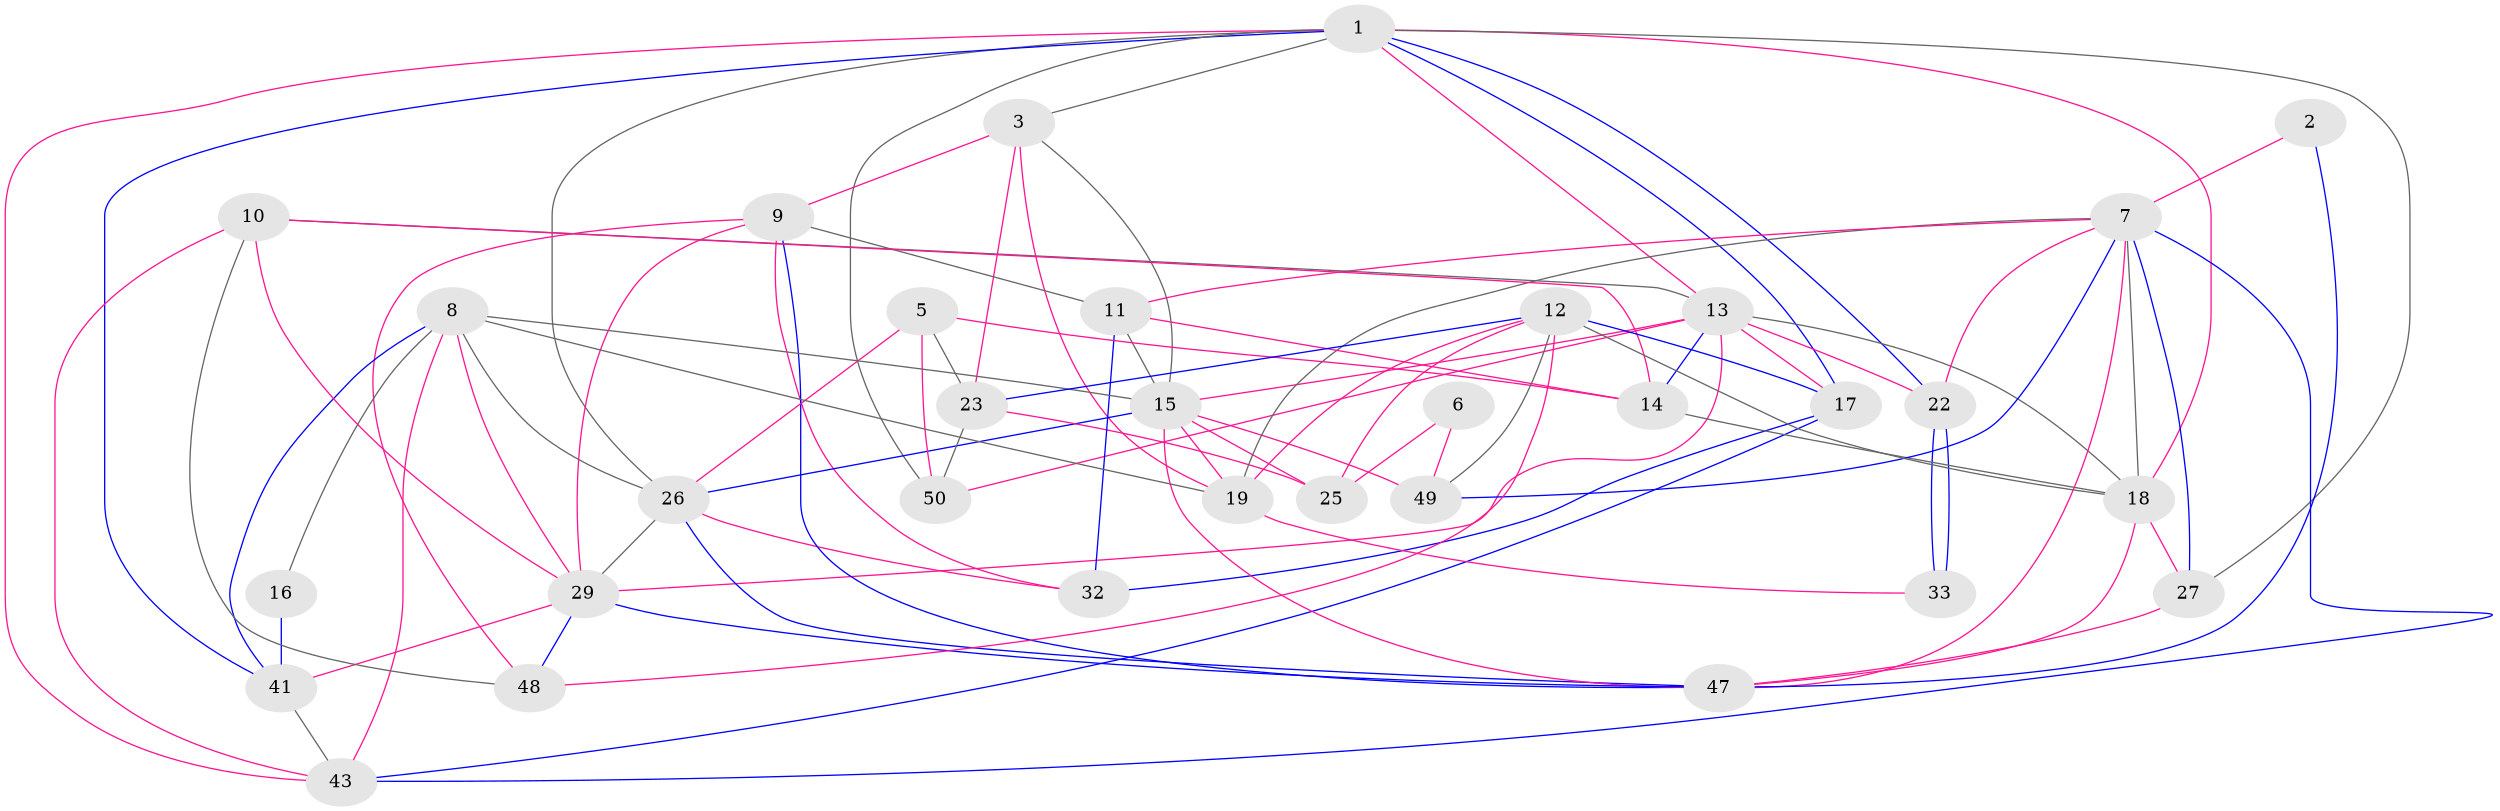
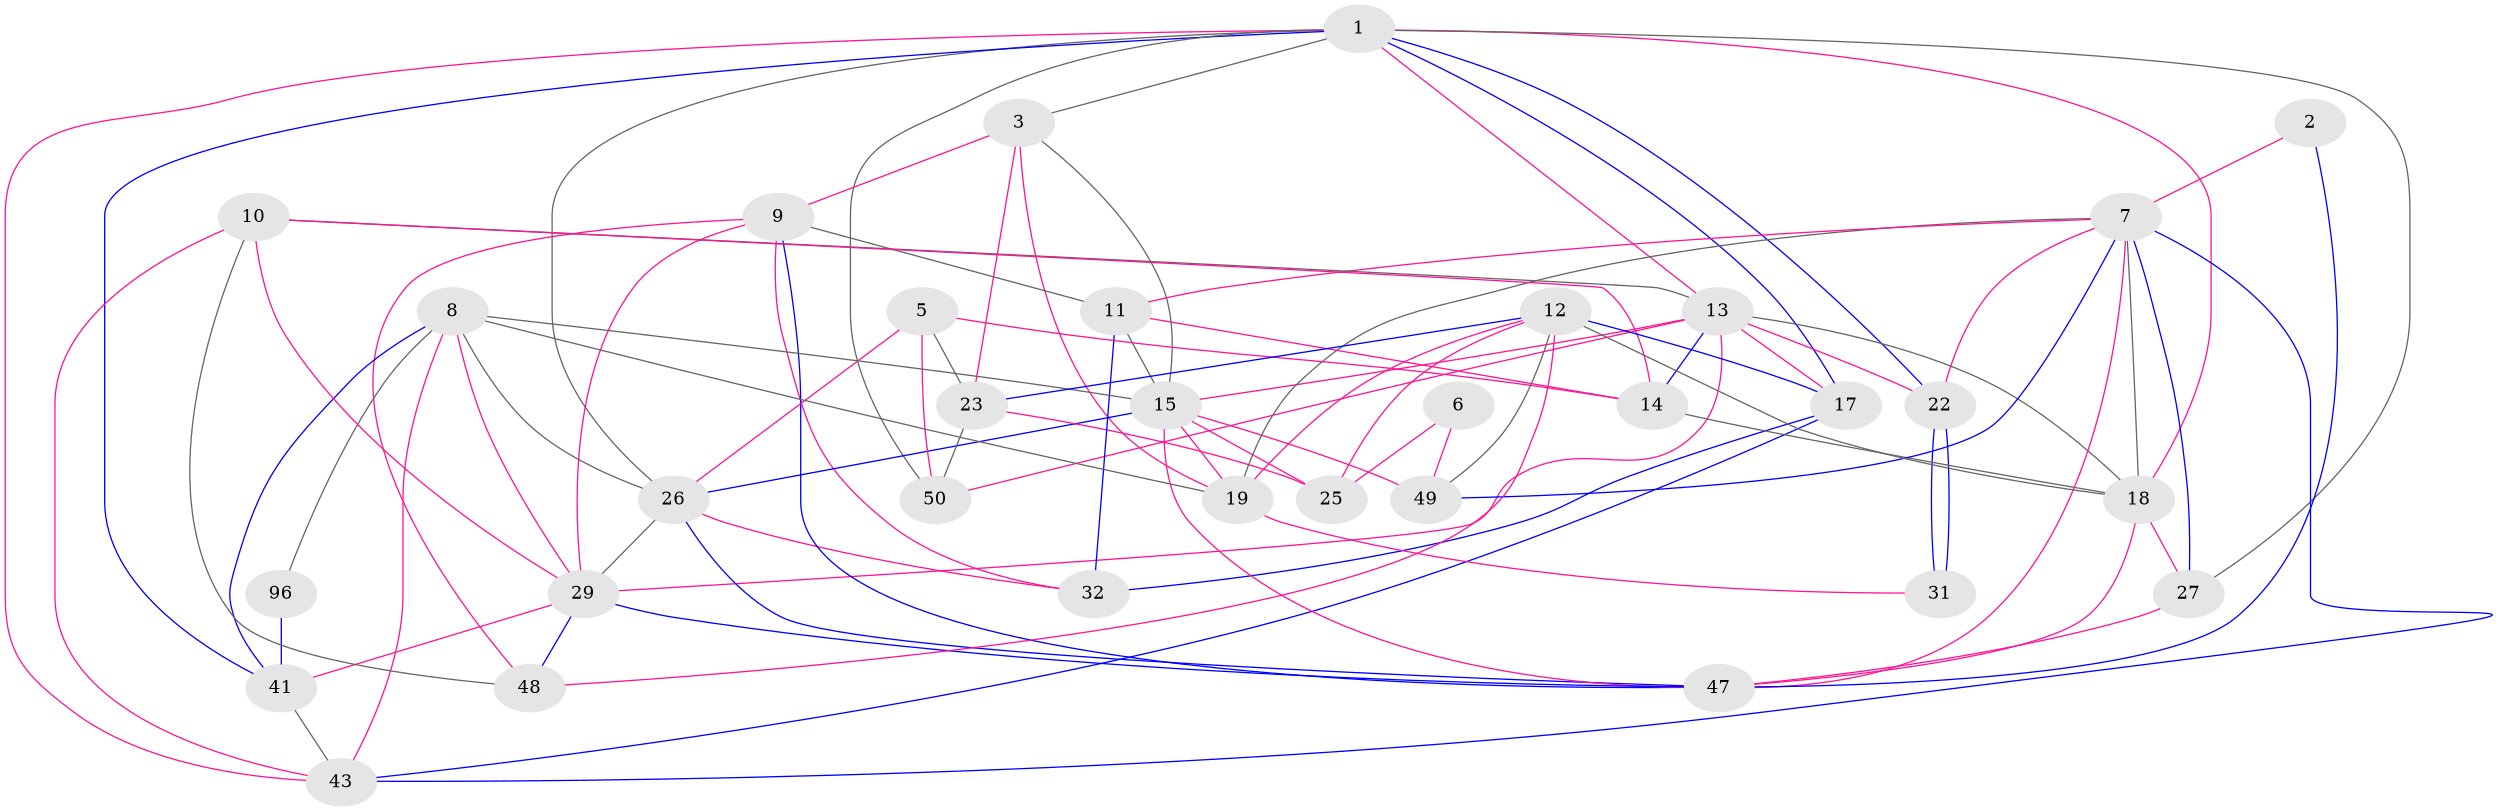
(281, 594) -> (281, 594)
(1940, 594) -> (1940, 594)
